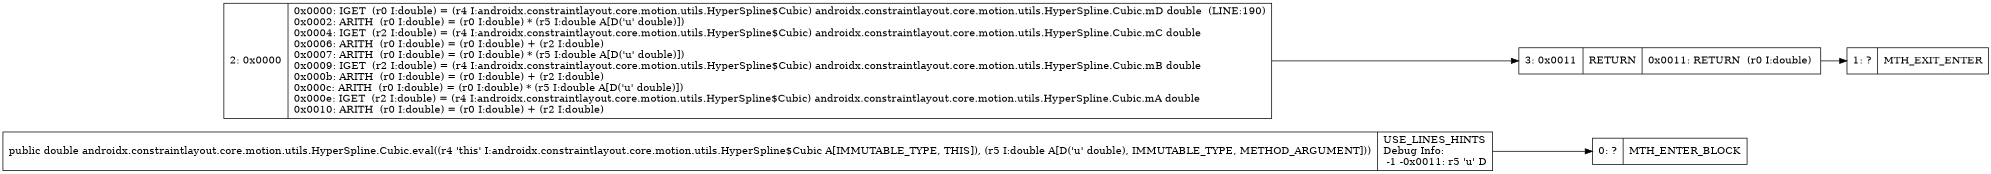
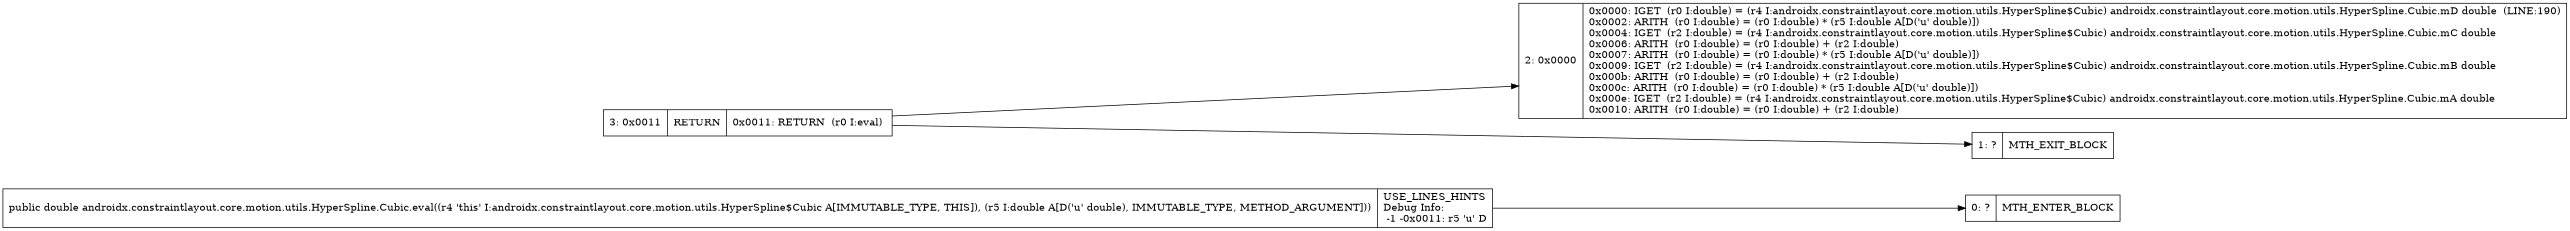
(1392, 61) -> (1202, 101)
(1731, 61) -> (809, 122)
(1933, 61) -> (2058, 145)
